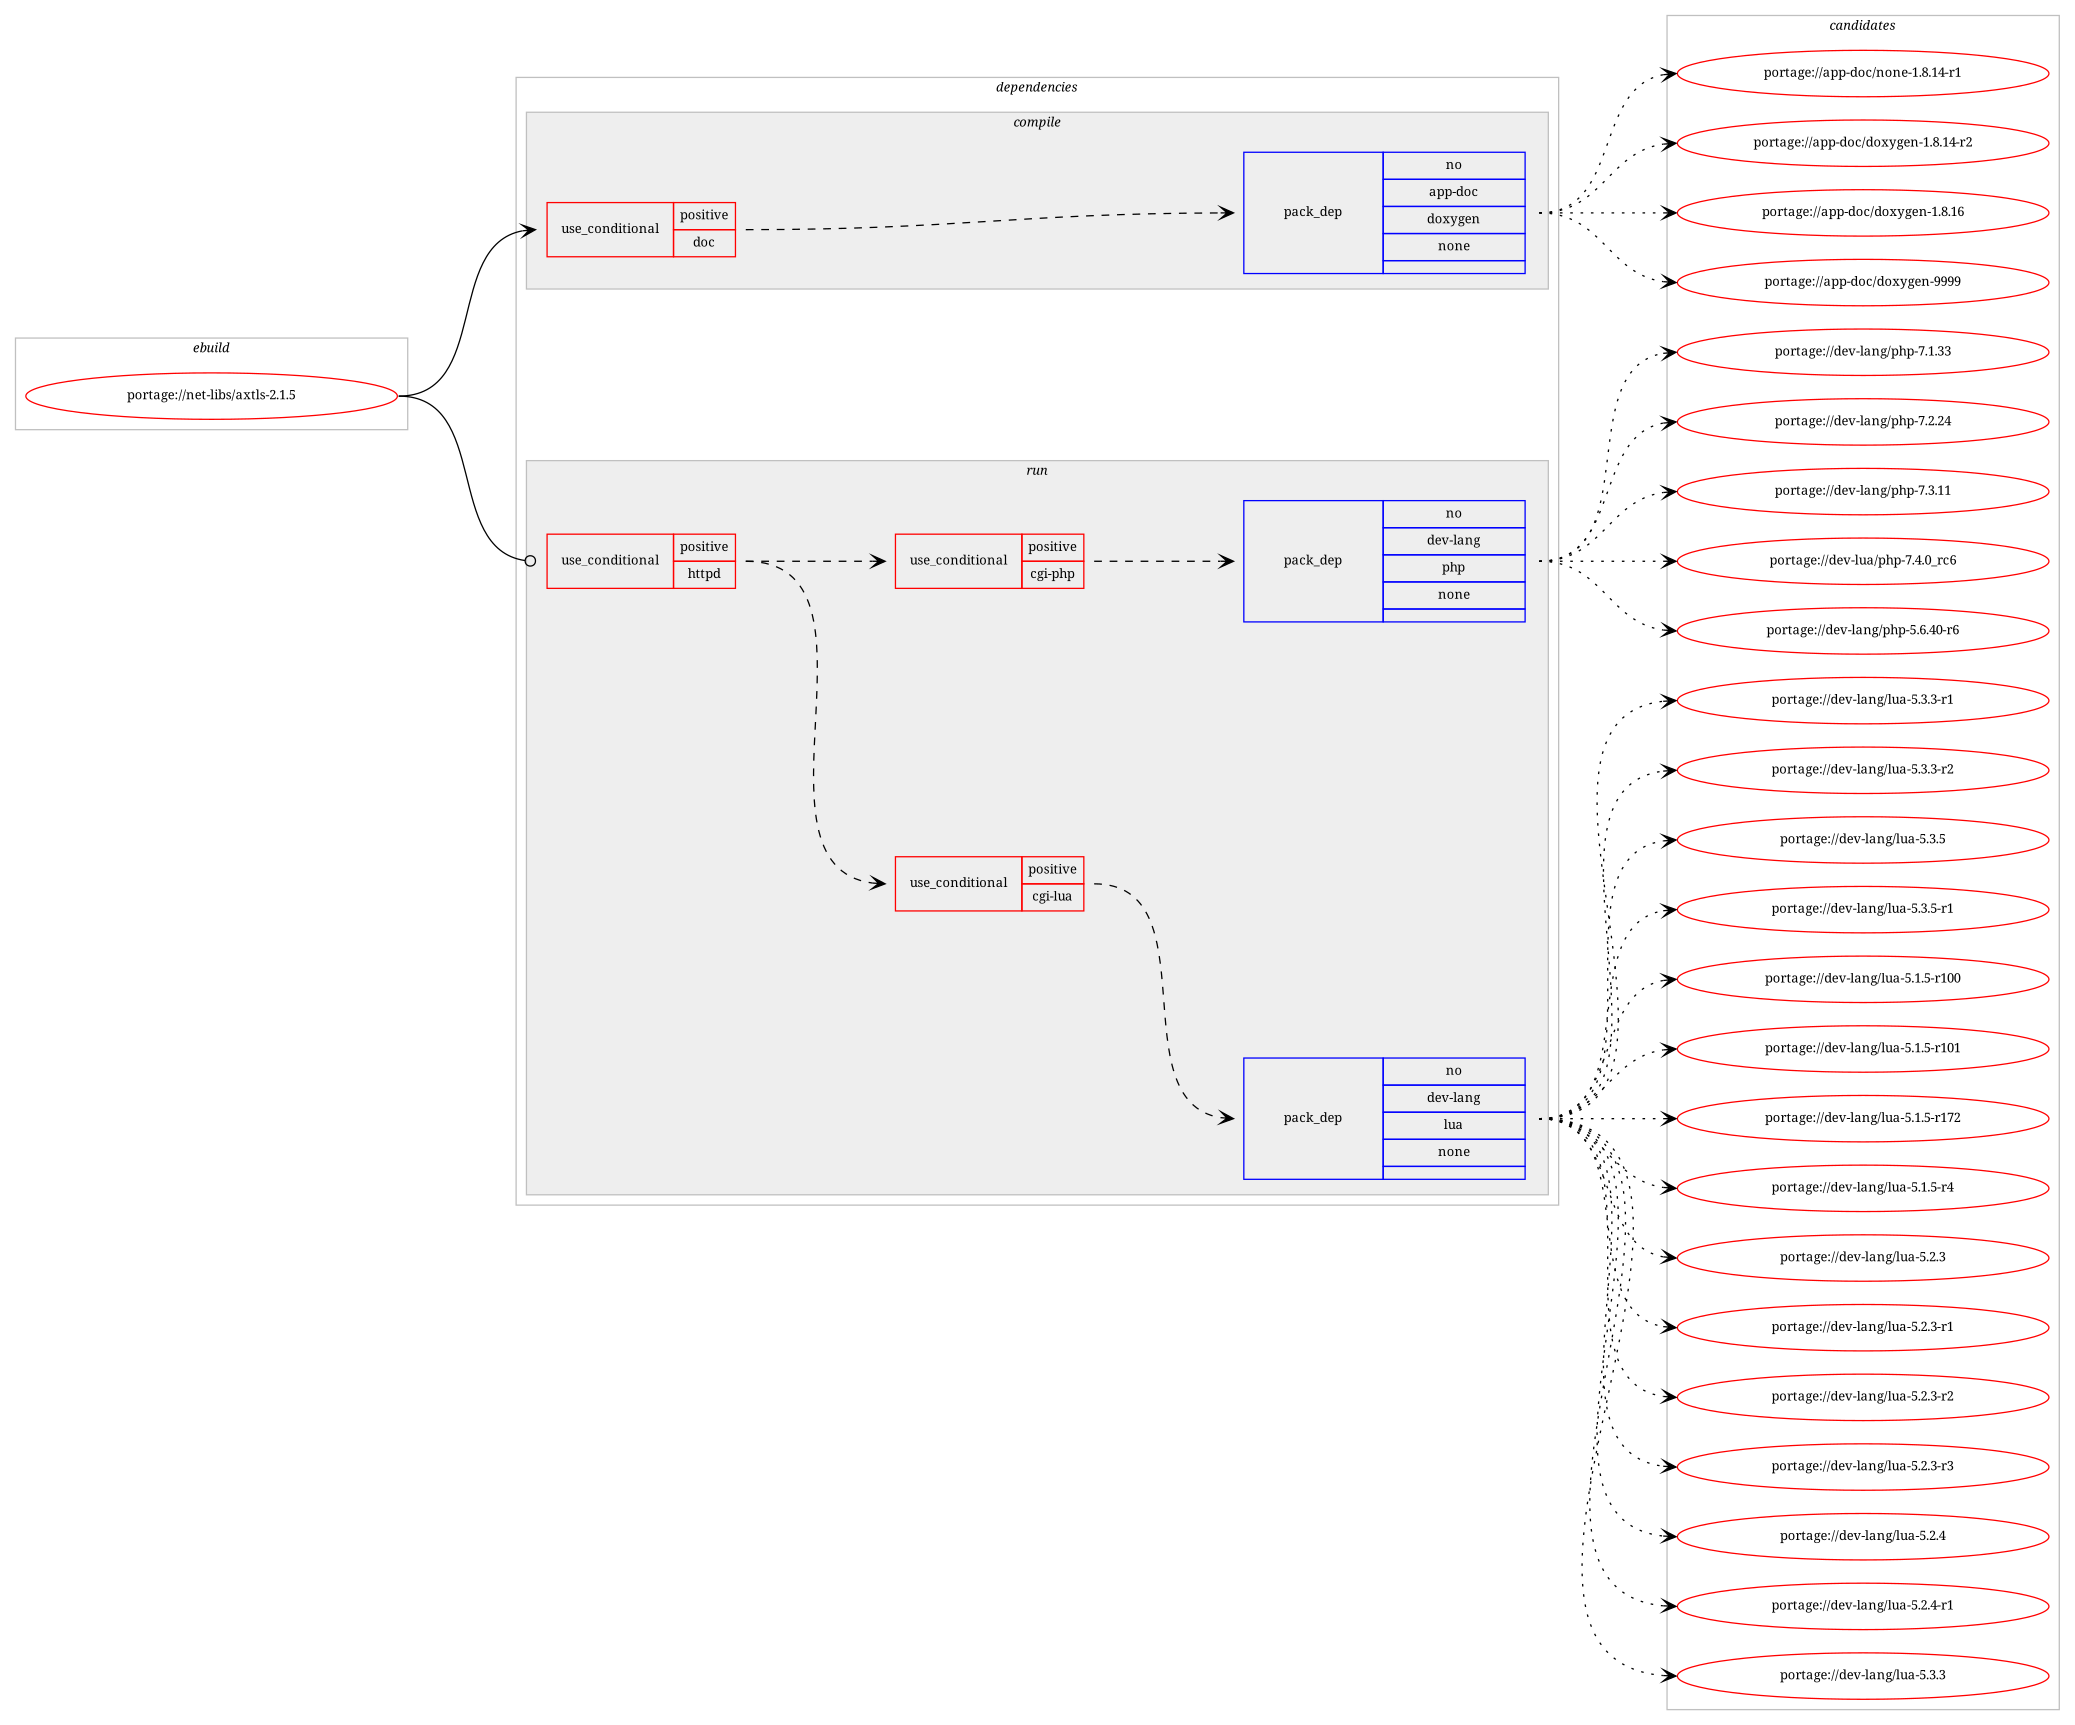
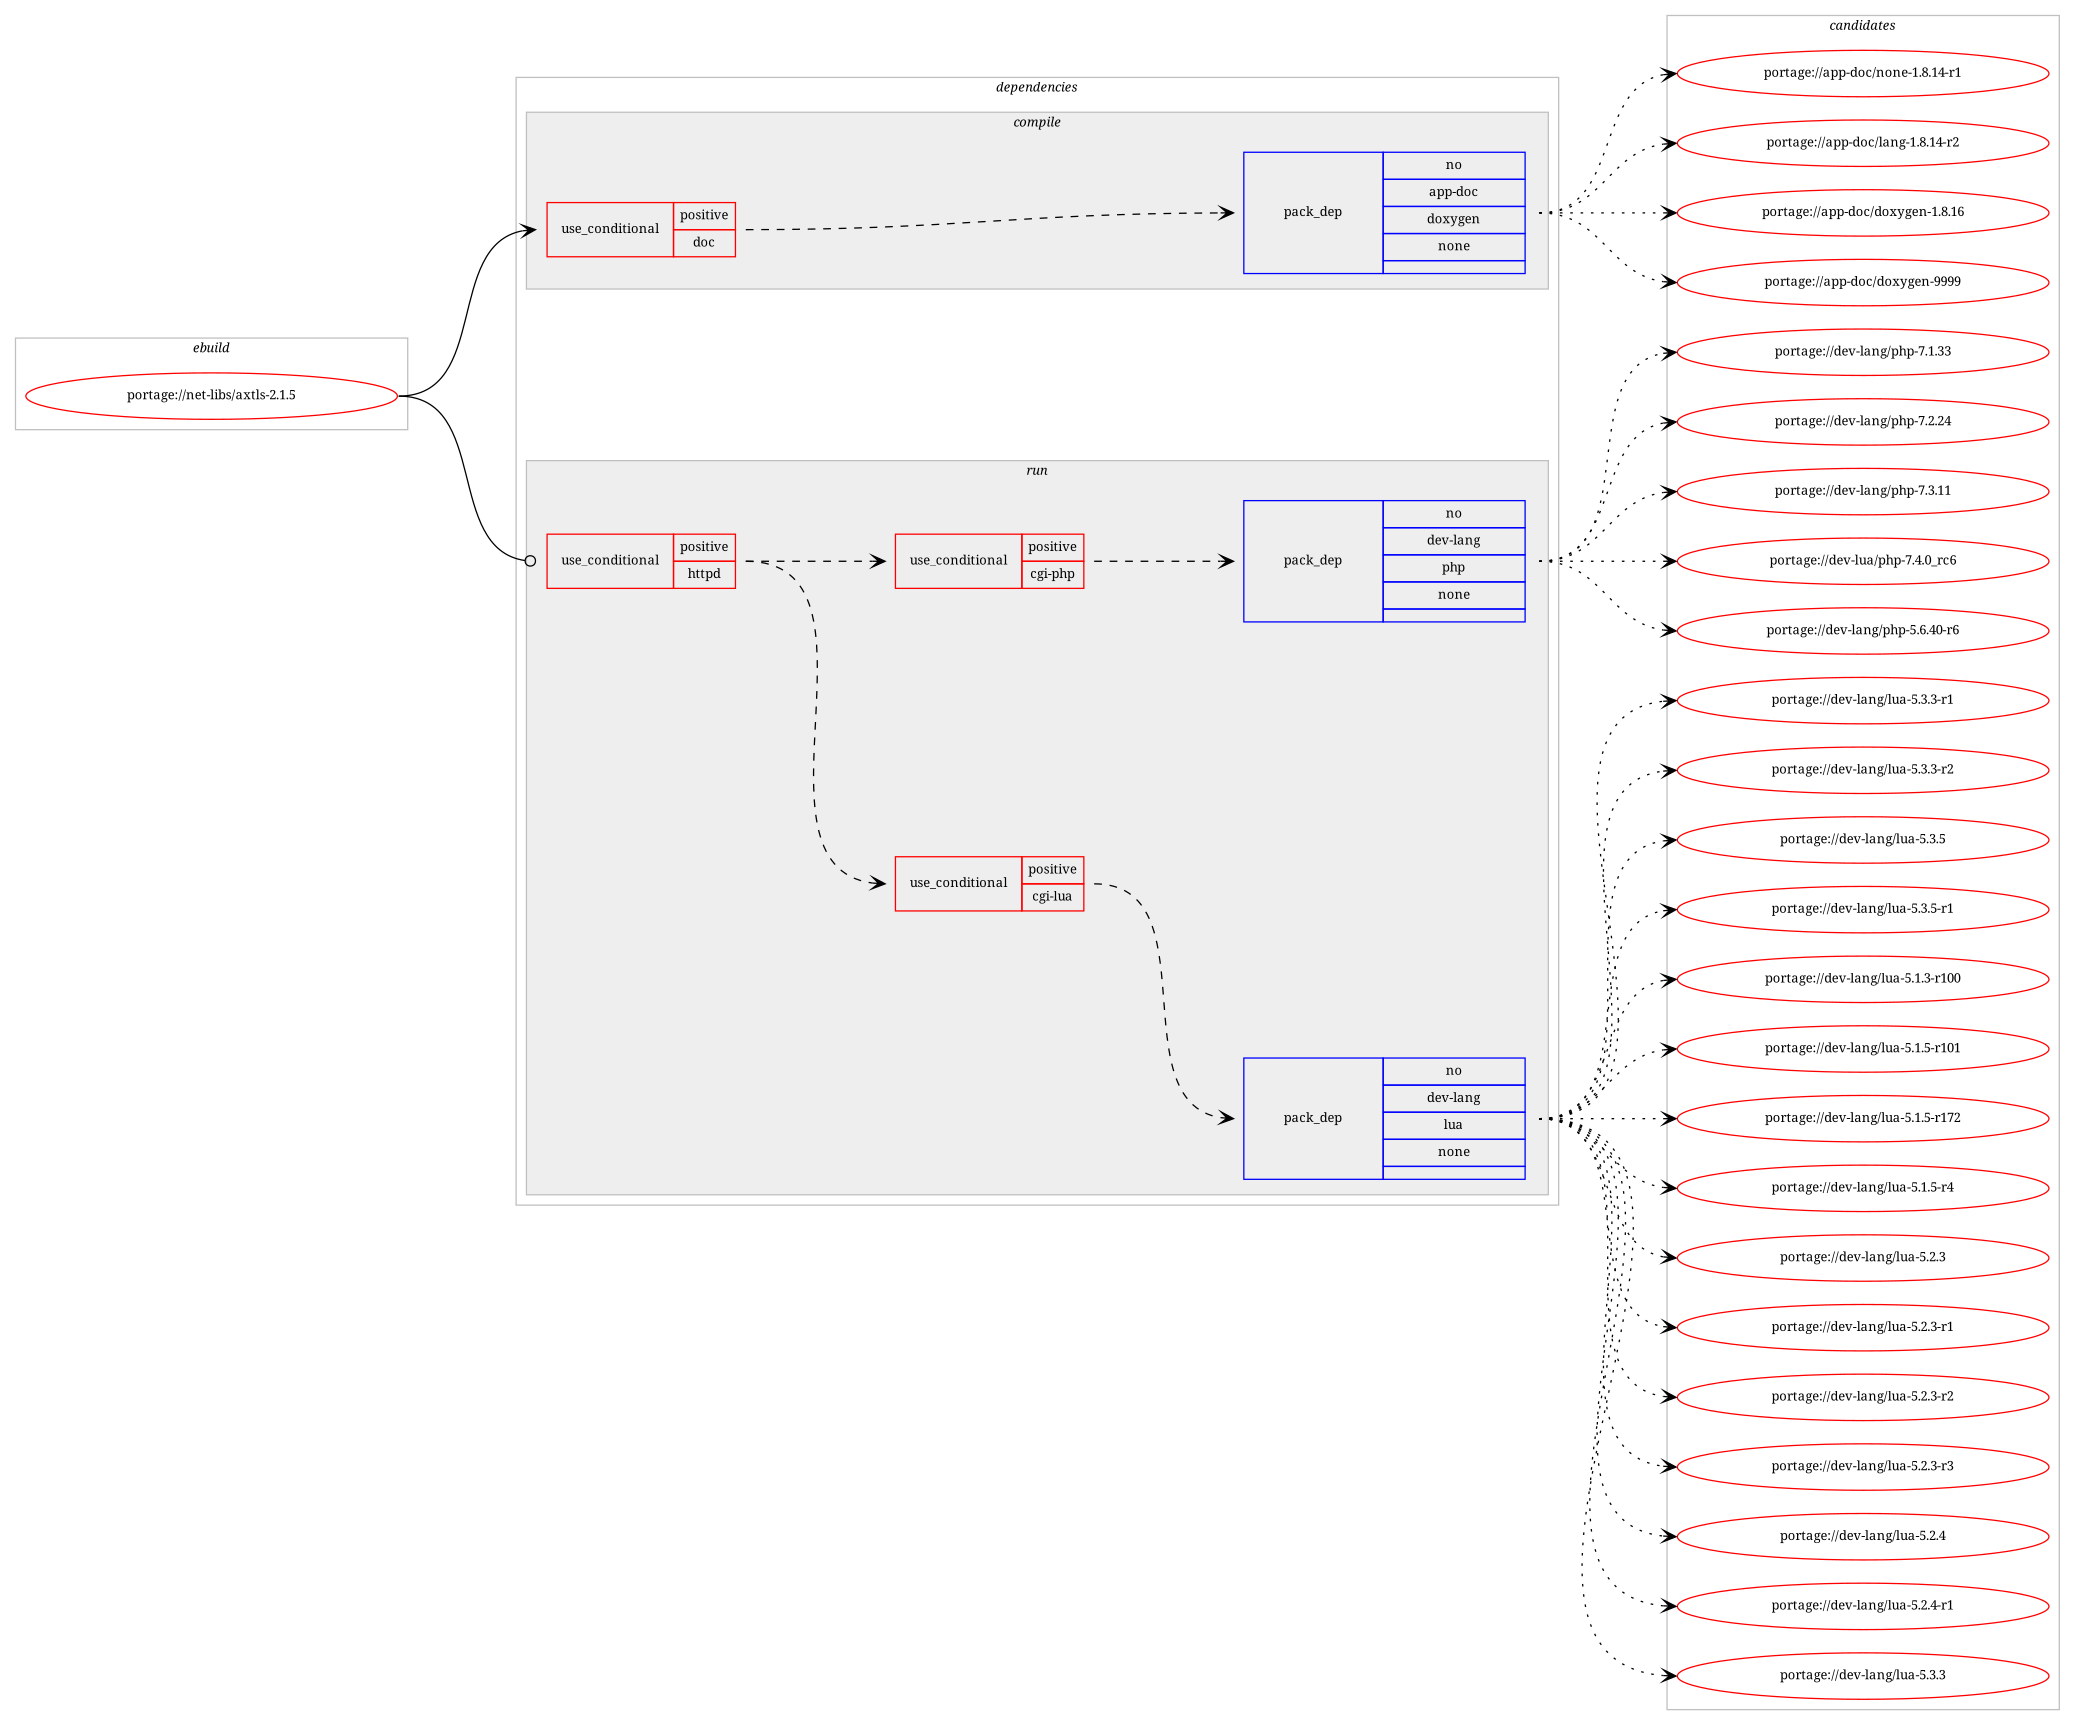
(1863, 143) -> (1863, 143)
(1863, 979) -> (1863, 979)
